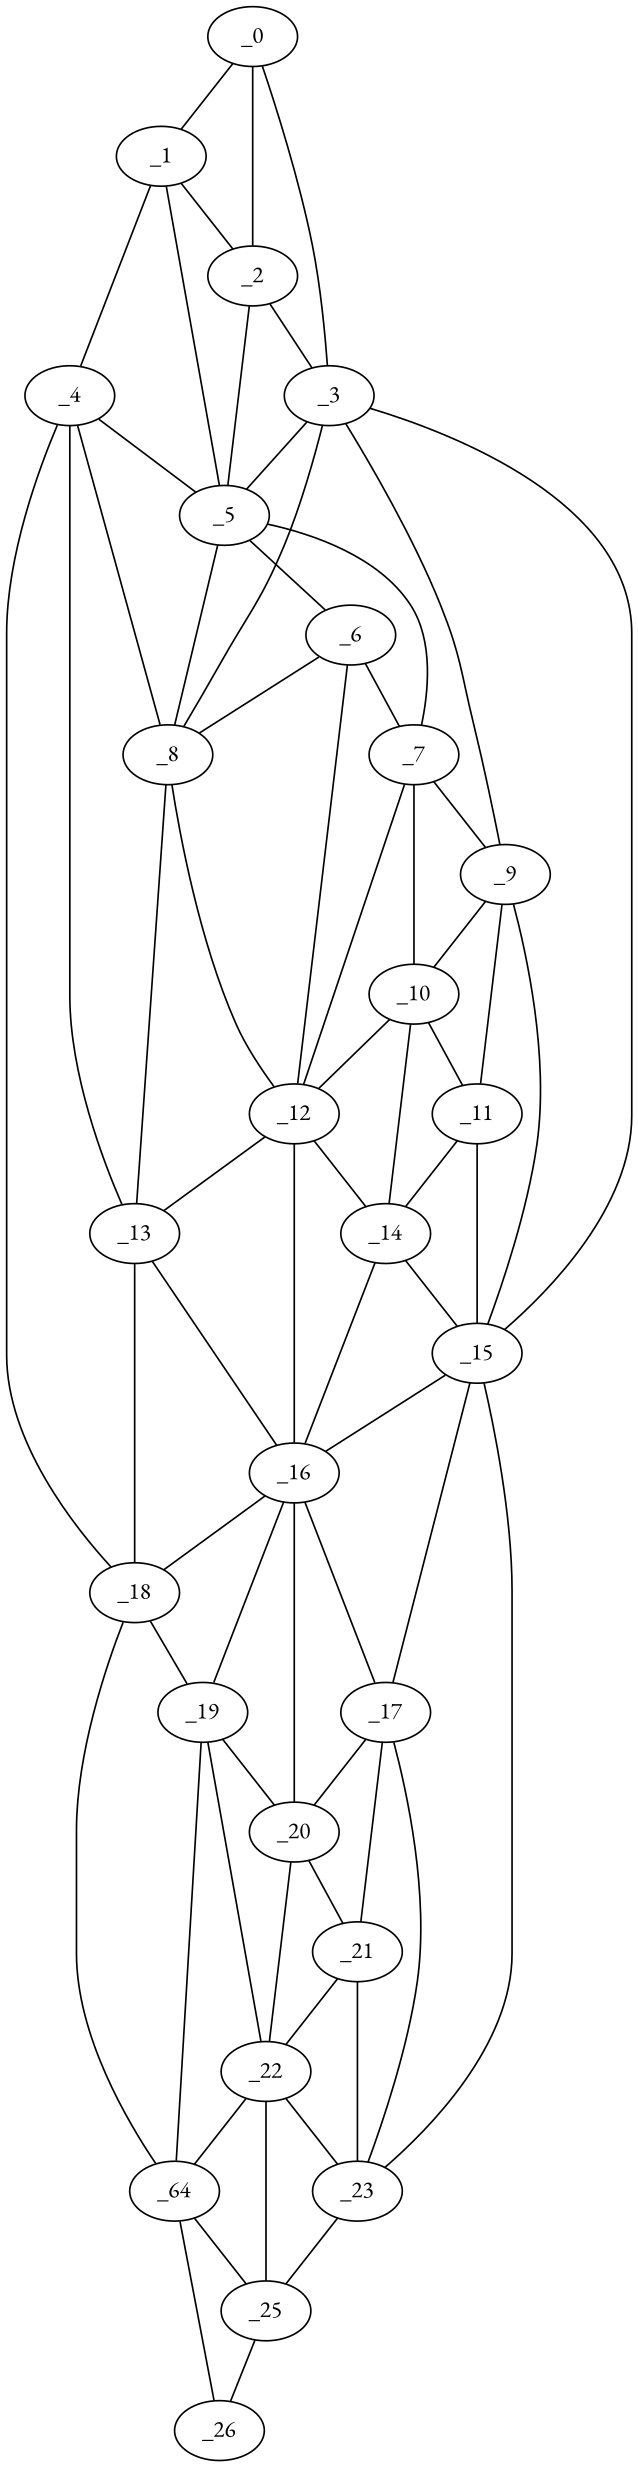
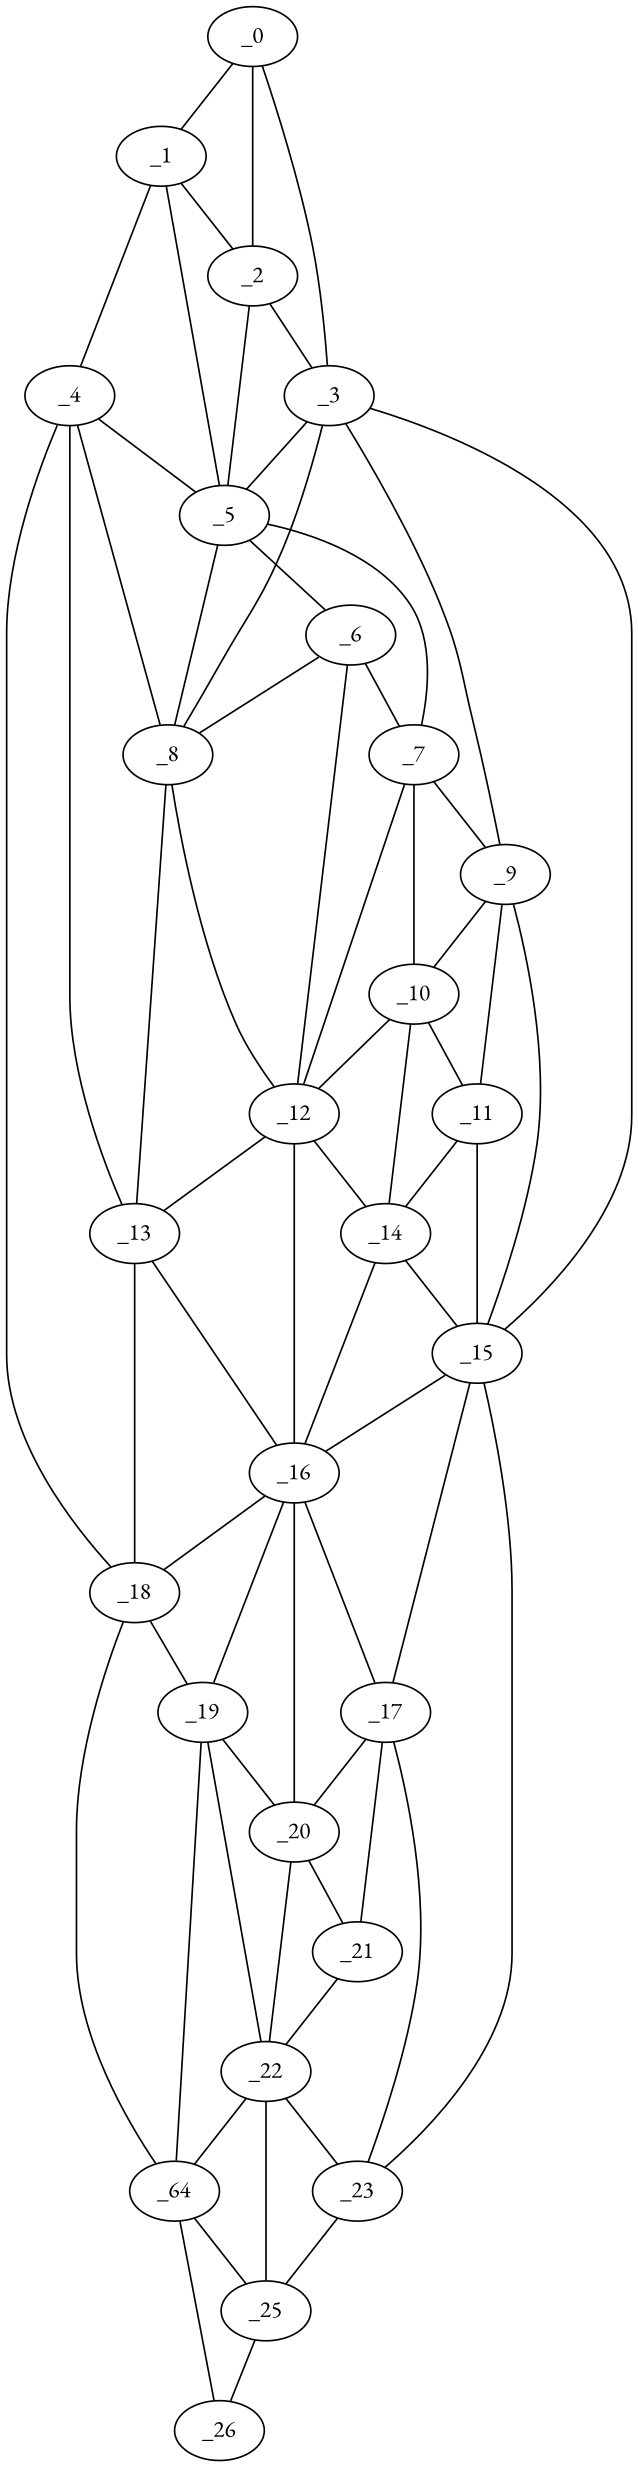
(357, 2071) -> none
